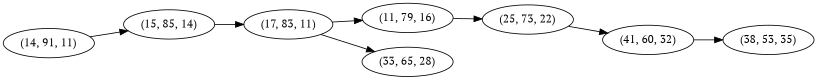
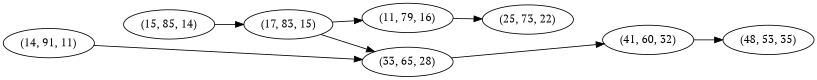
(288, 24) -> (288, 24)
(584, 29) -> (524, 51)
(105, 34) -> (224, 52)
(769, 40) -> (769, 40)
